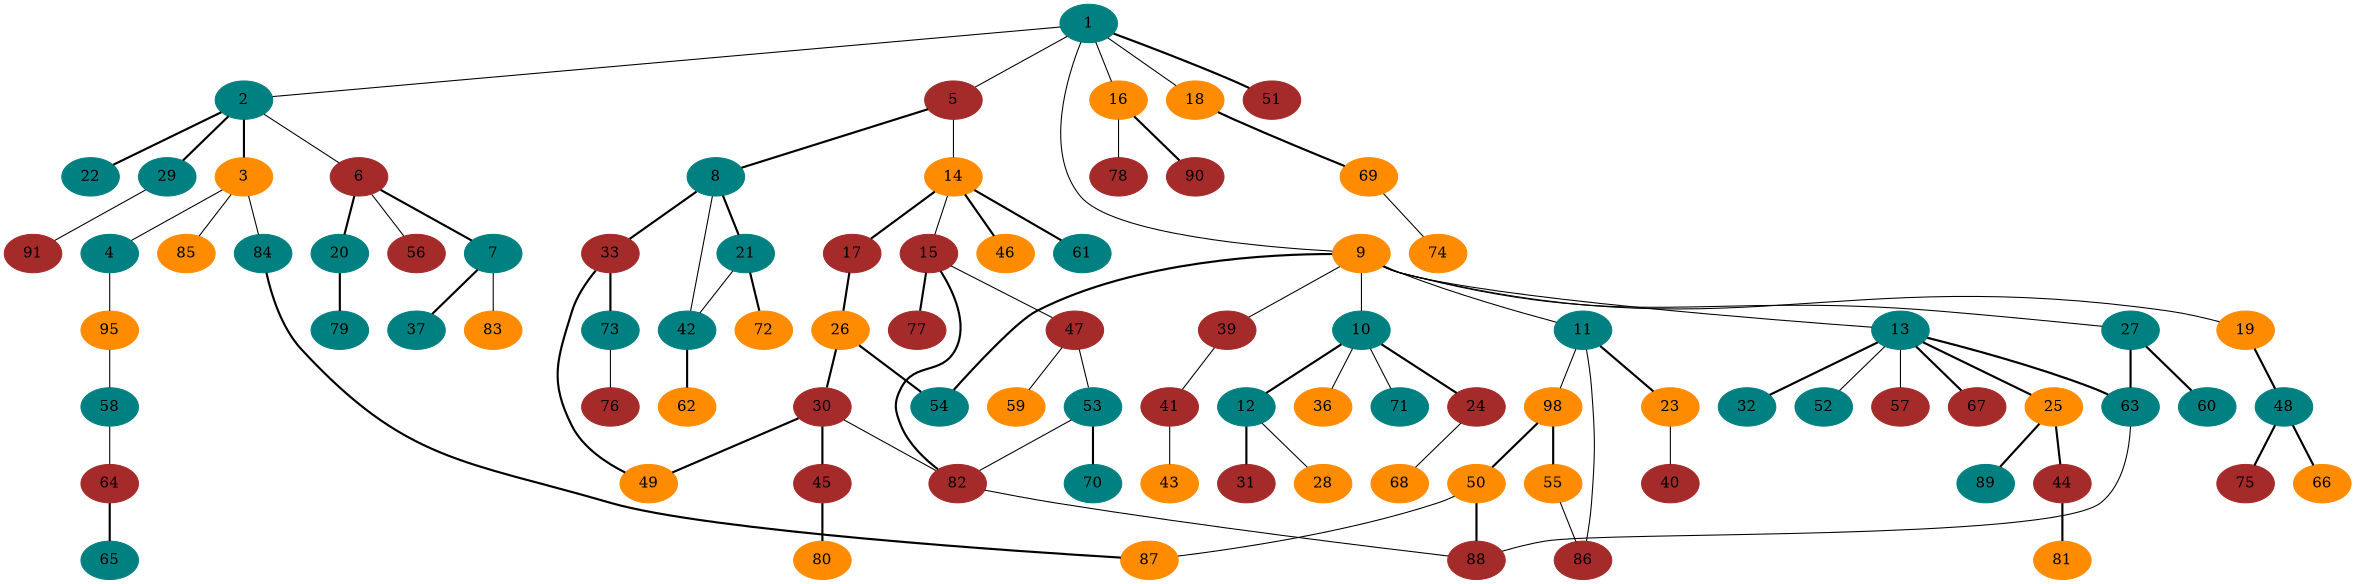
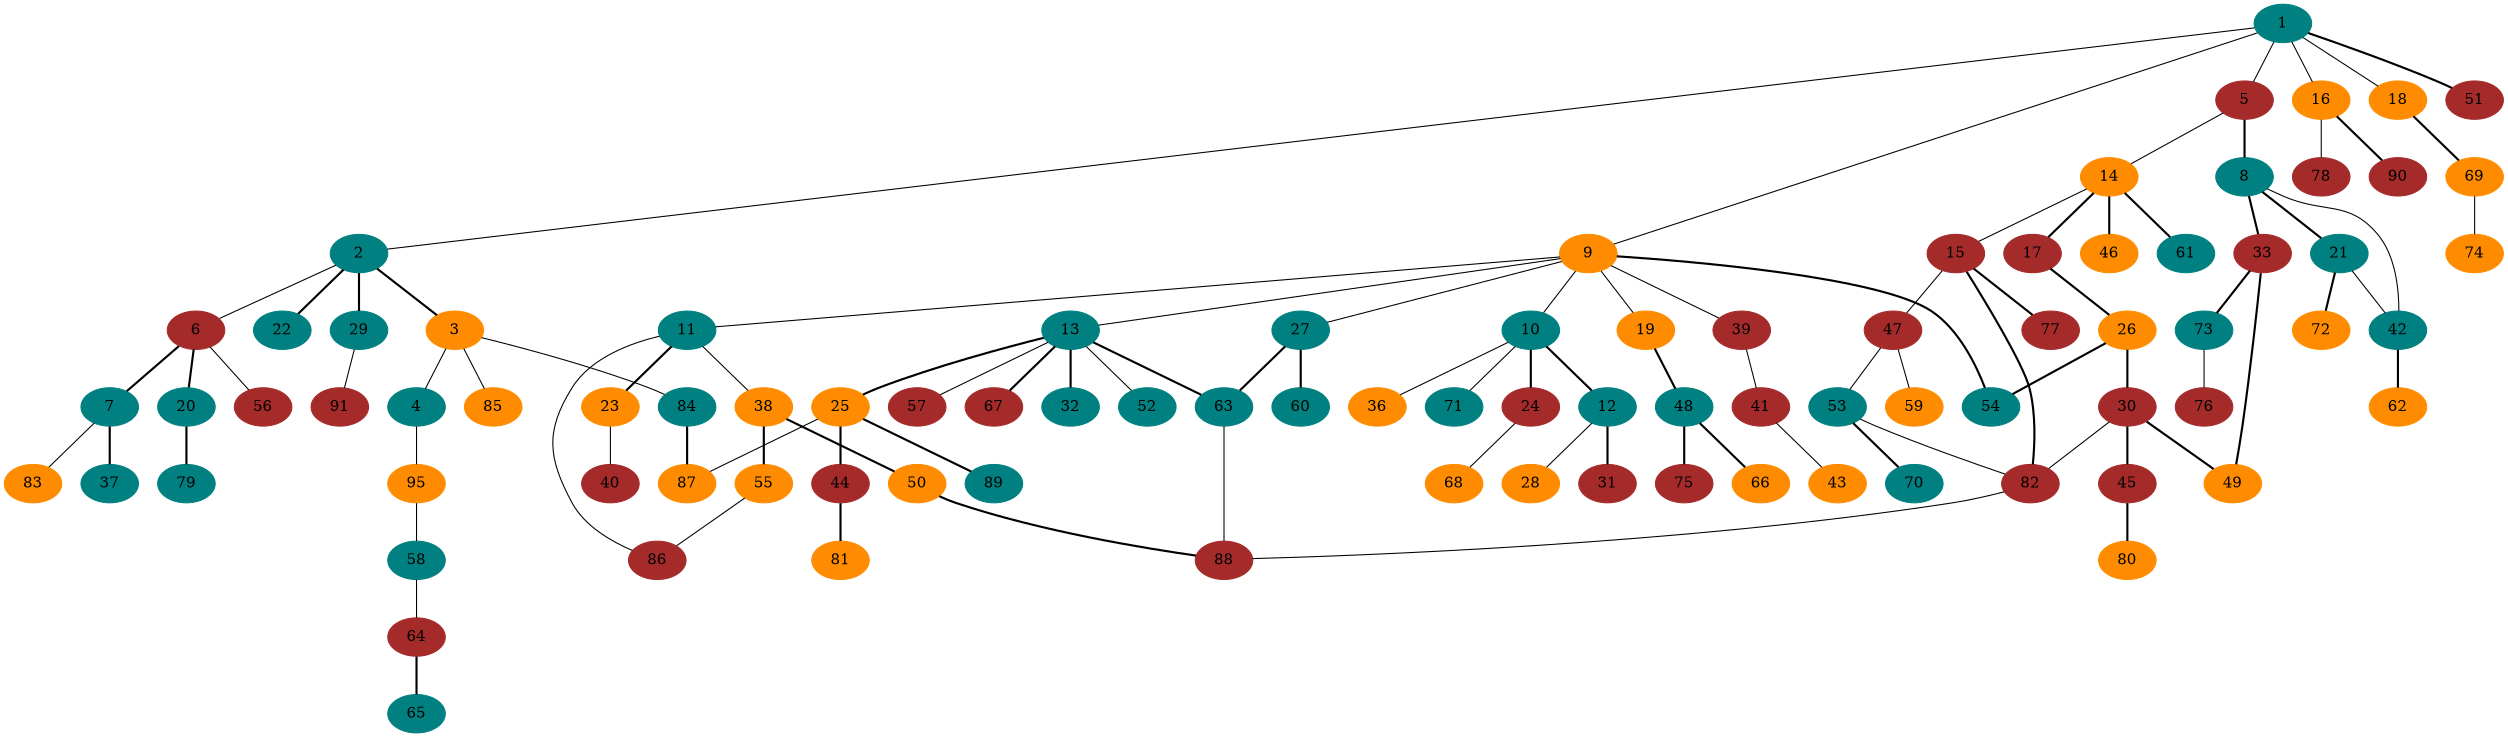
(1553, 407) -> (764, 407)
(1318, 534) -> (772, 441)
